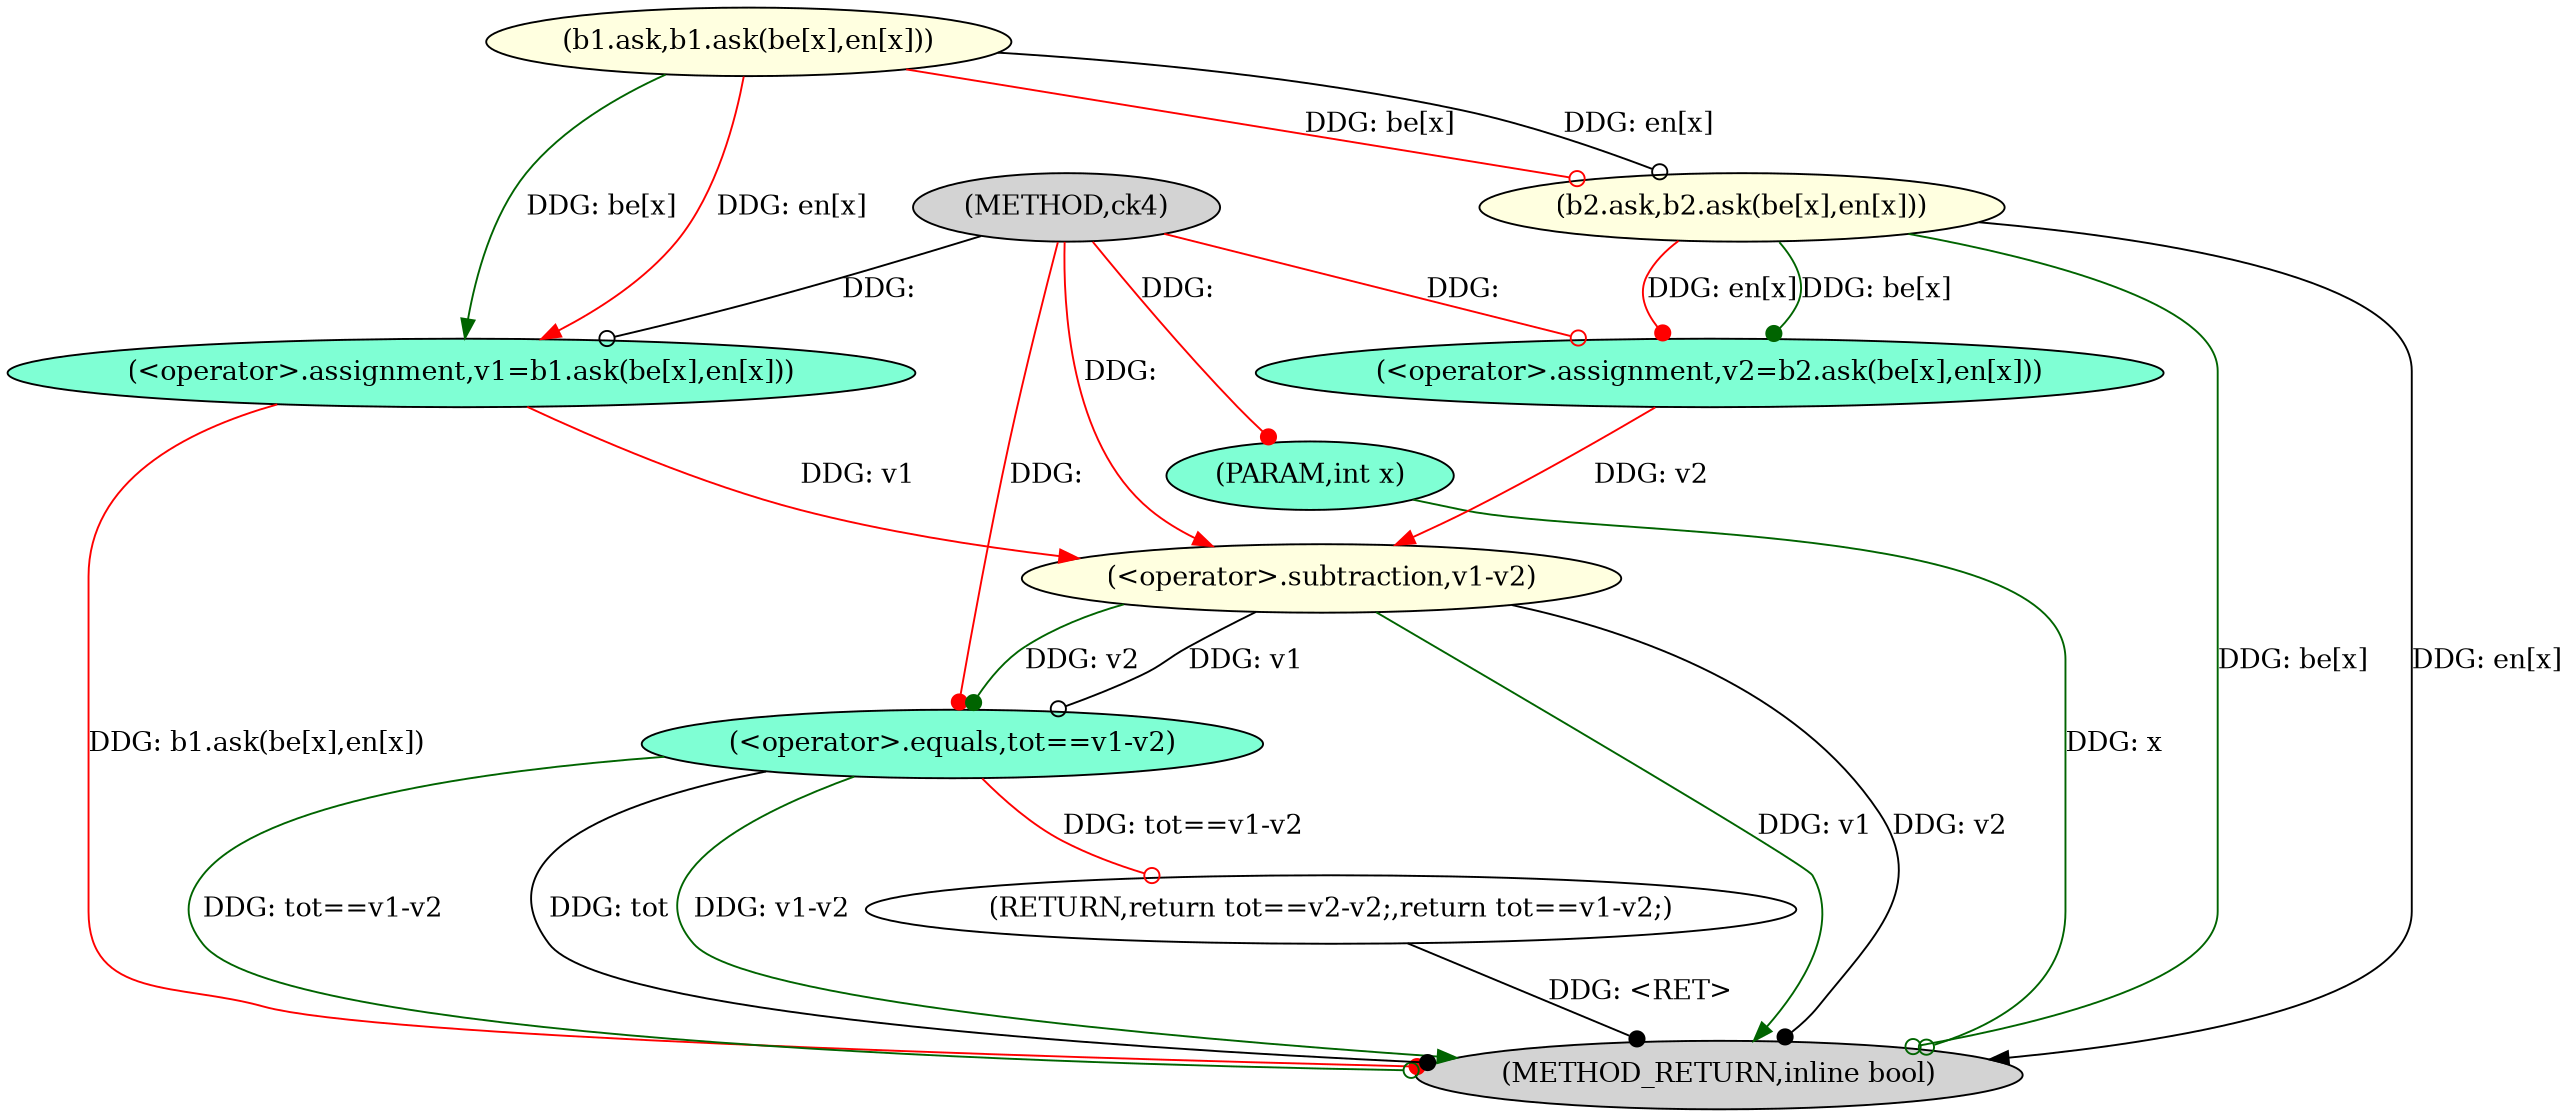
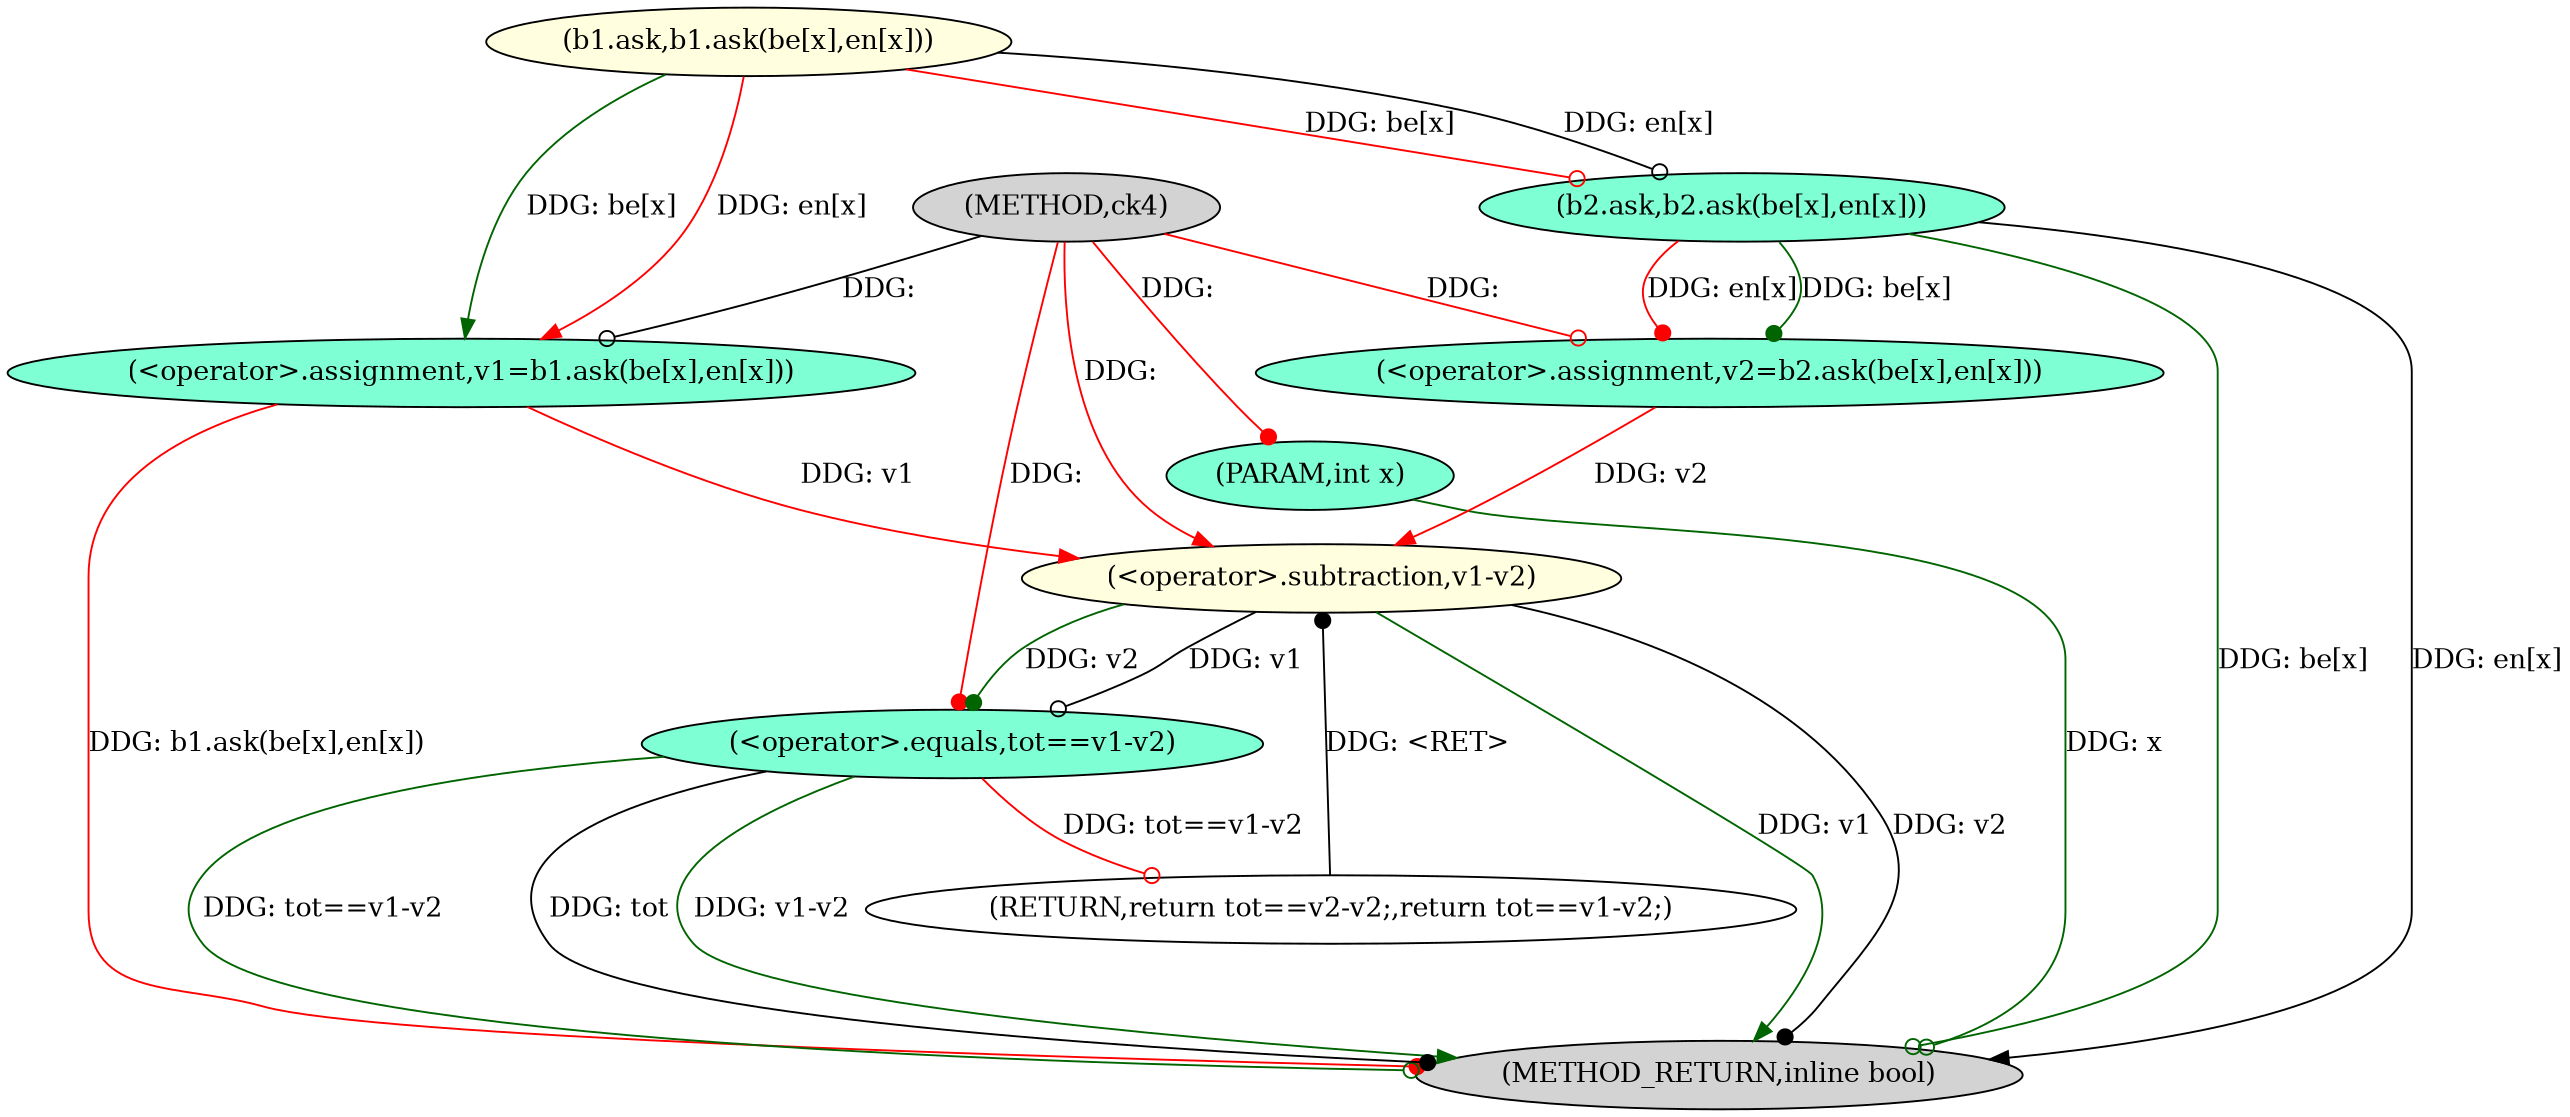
(1742, 207) -> (1742, 207)
(1518, 990) -> (1327, 752)
